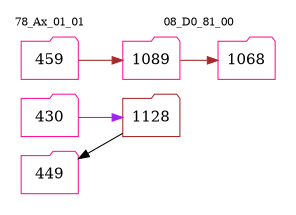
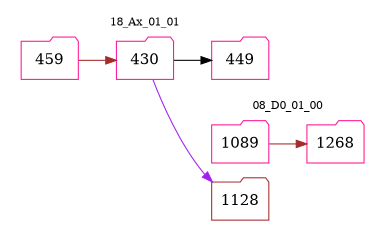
(50, 23) -> (145, 23)
(199, 23) -> (288, 106)
(100, 60) -> (92, 60)
(247, 60) -> (335, 144)
(105, 143) -> (187, 60)
